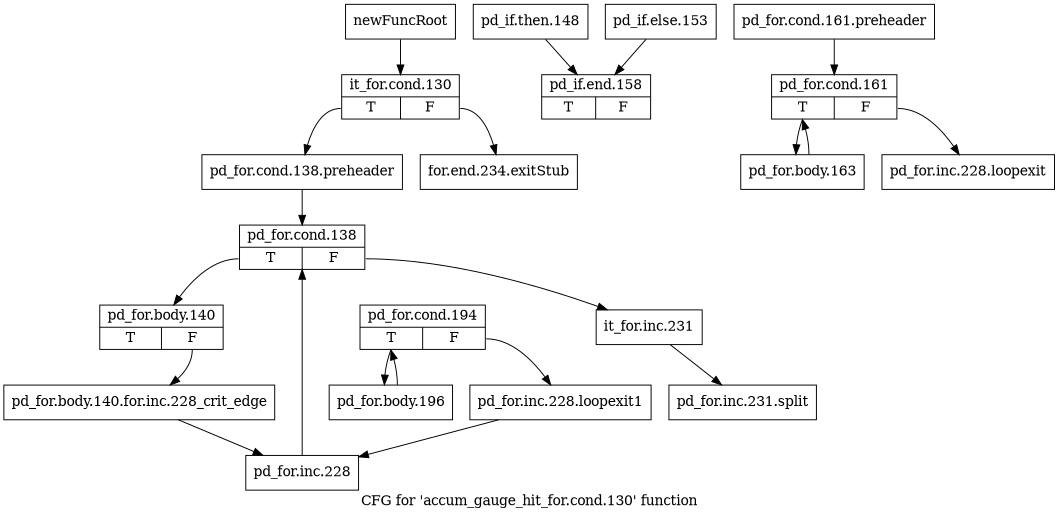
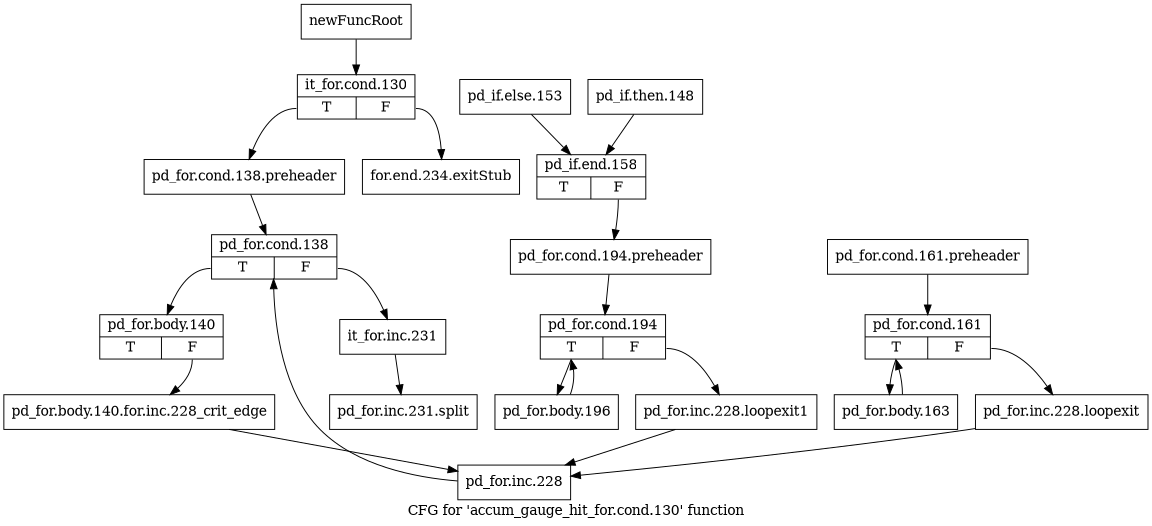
none -> (611, 257)
none -> (778, 454)
